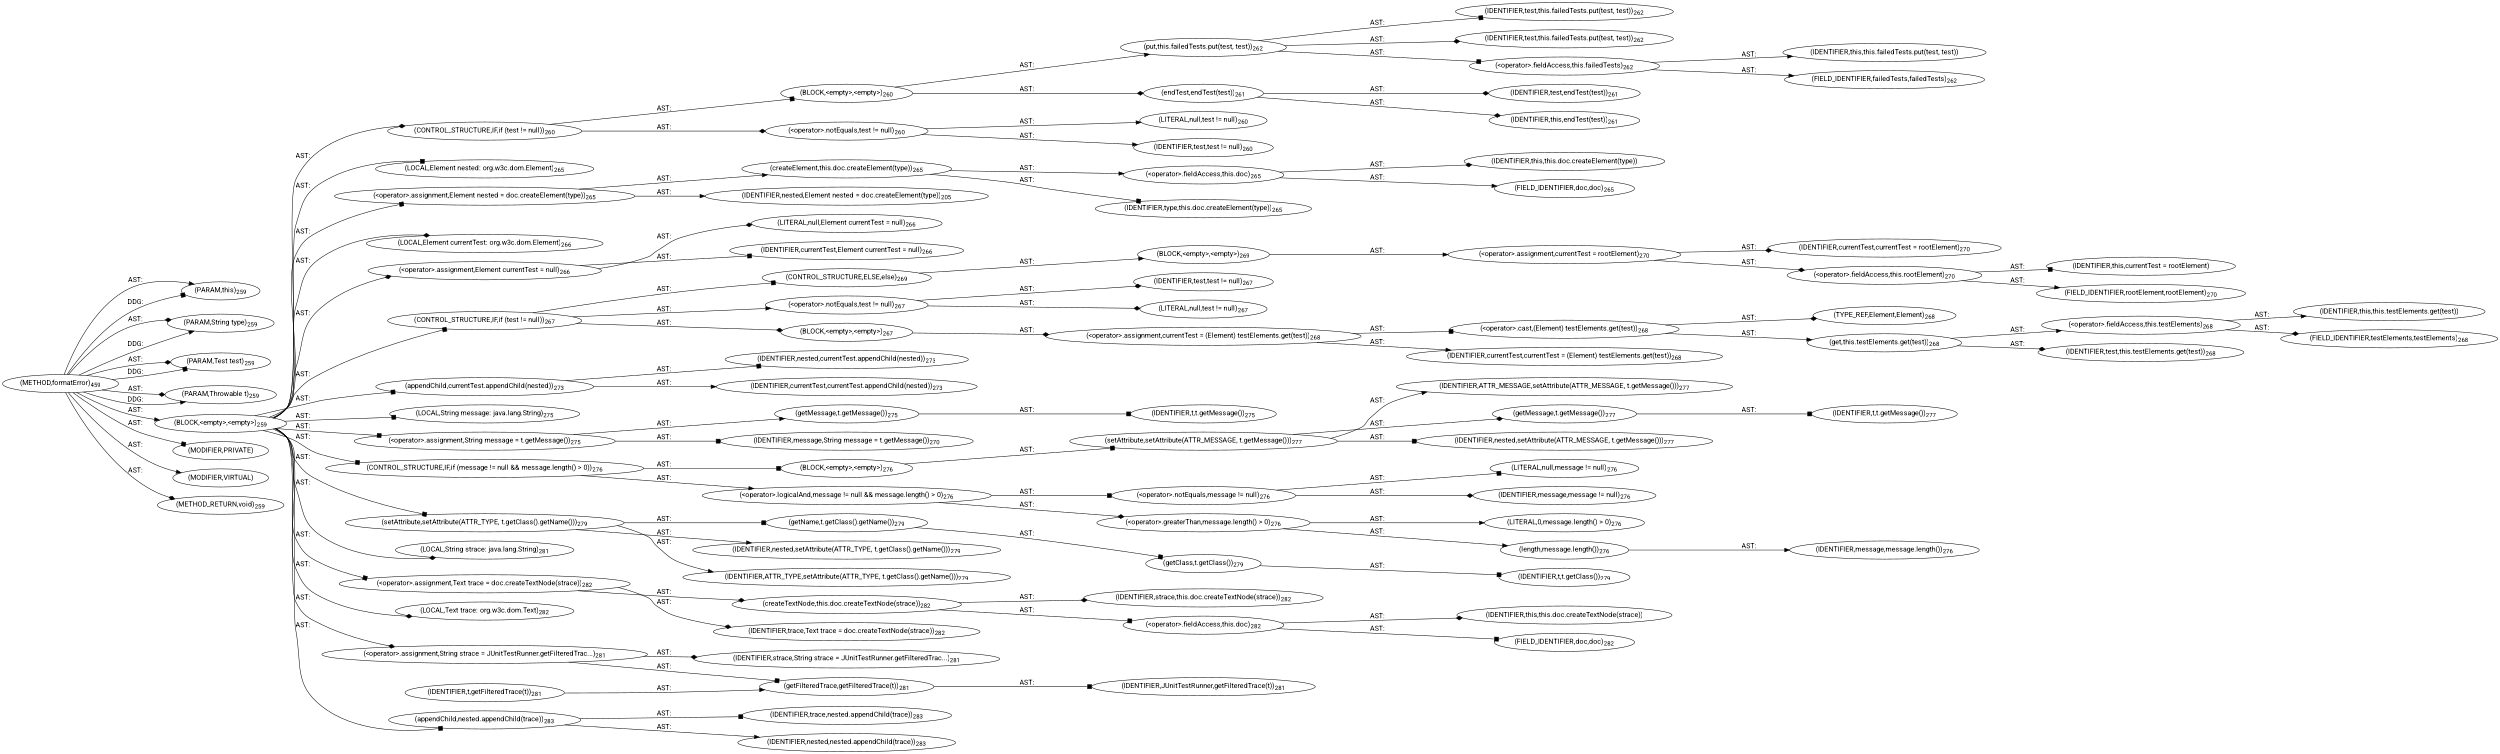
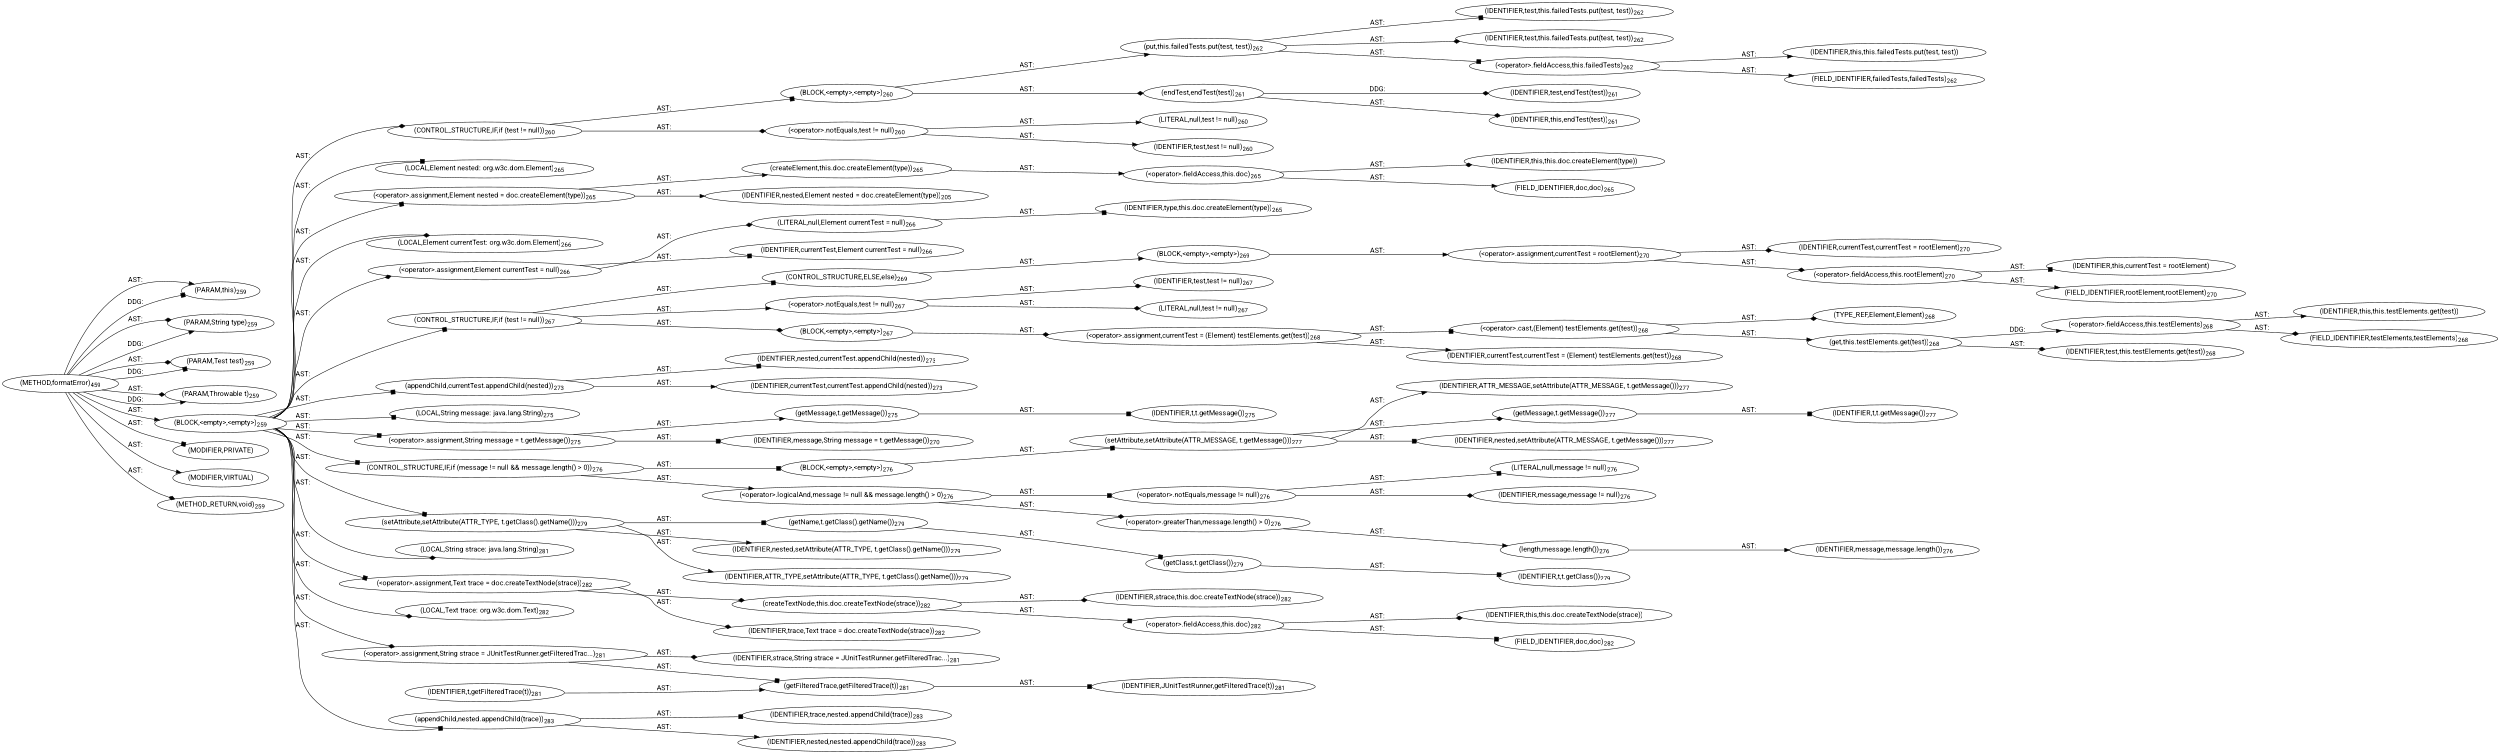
(1379, 89) -> (1379, 89)
(1033, 186) -> (1018, 216)
(2019, 330) -> (2019, 330)
(1564, 523) -> none
